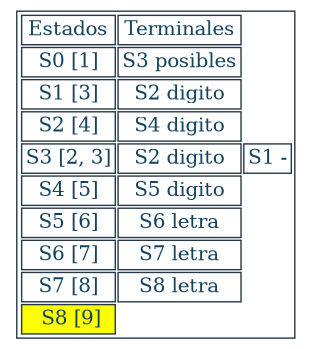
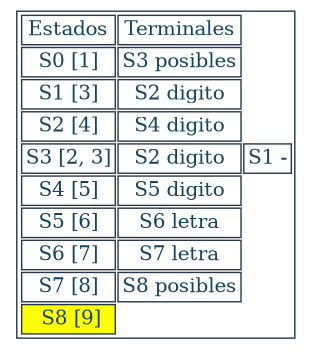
(180, 286) -> (180, 286)
